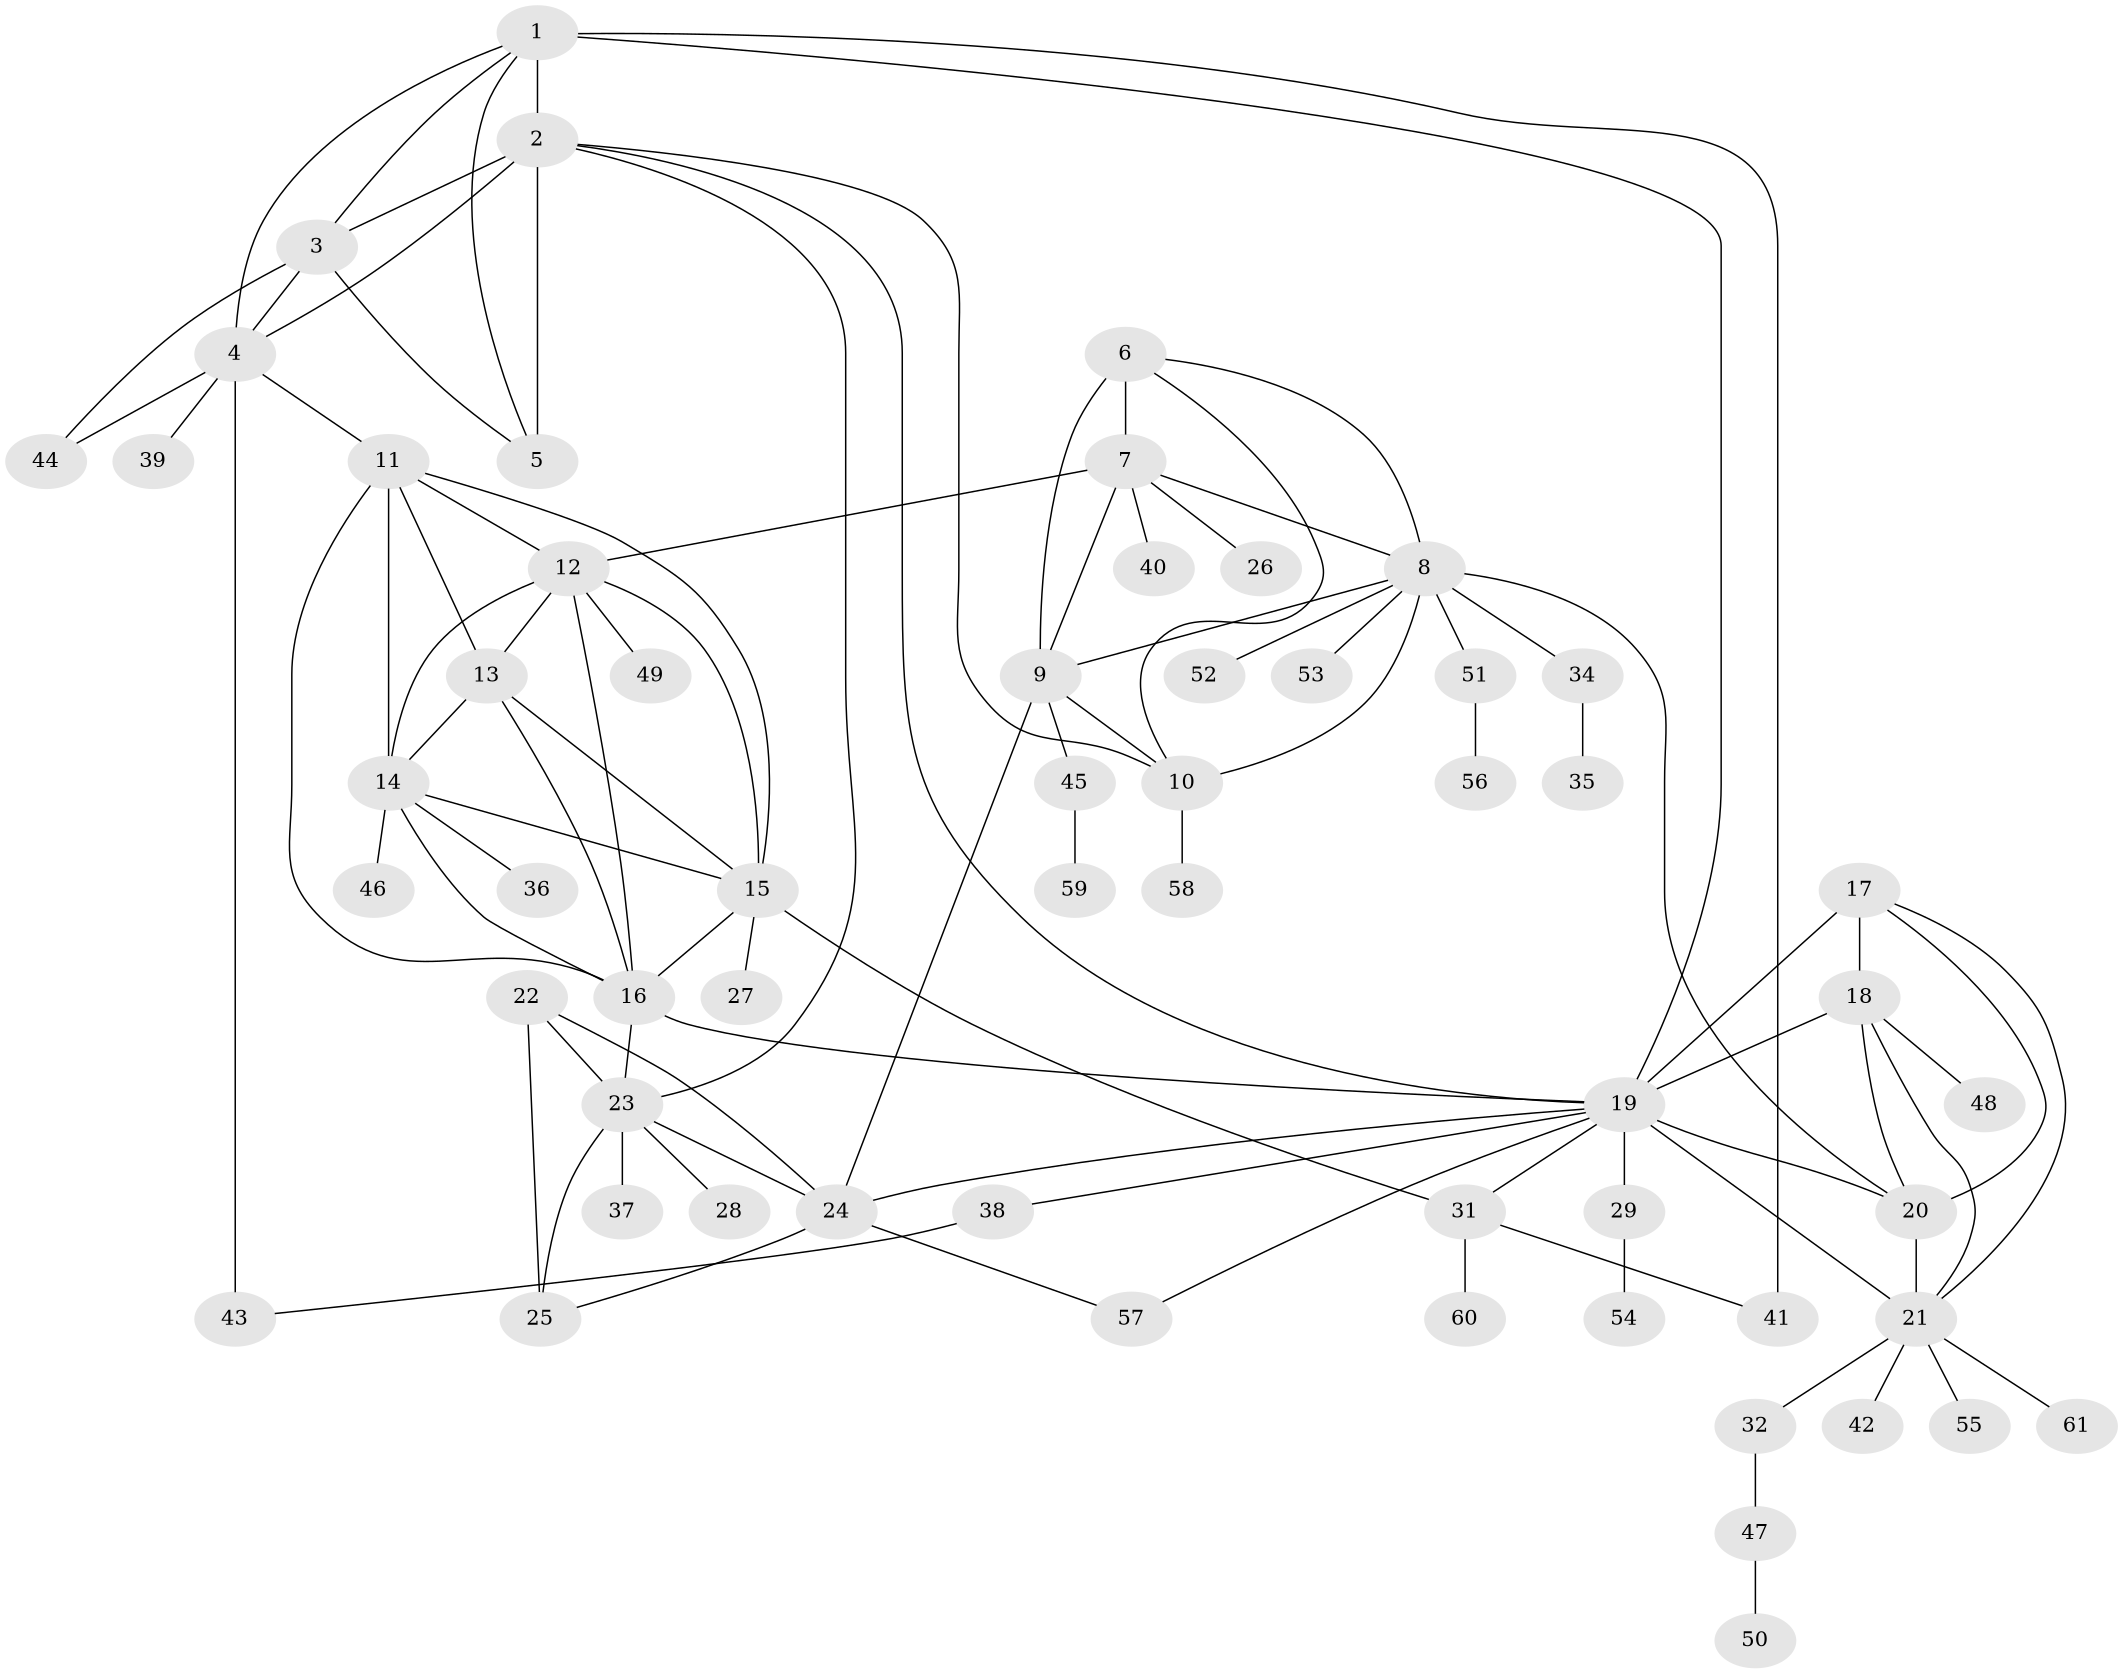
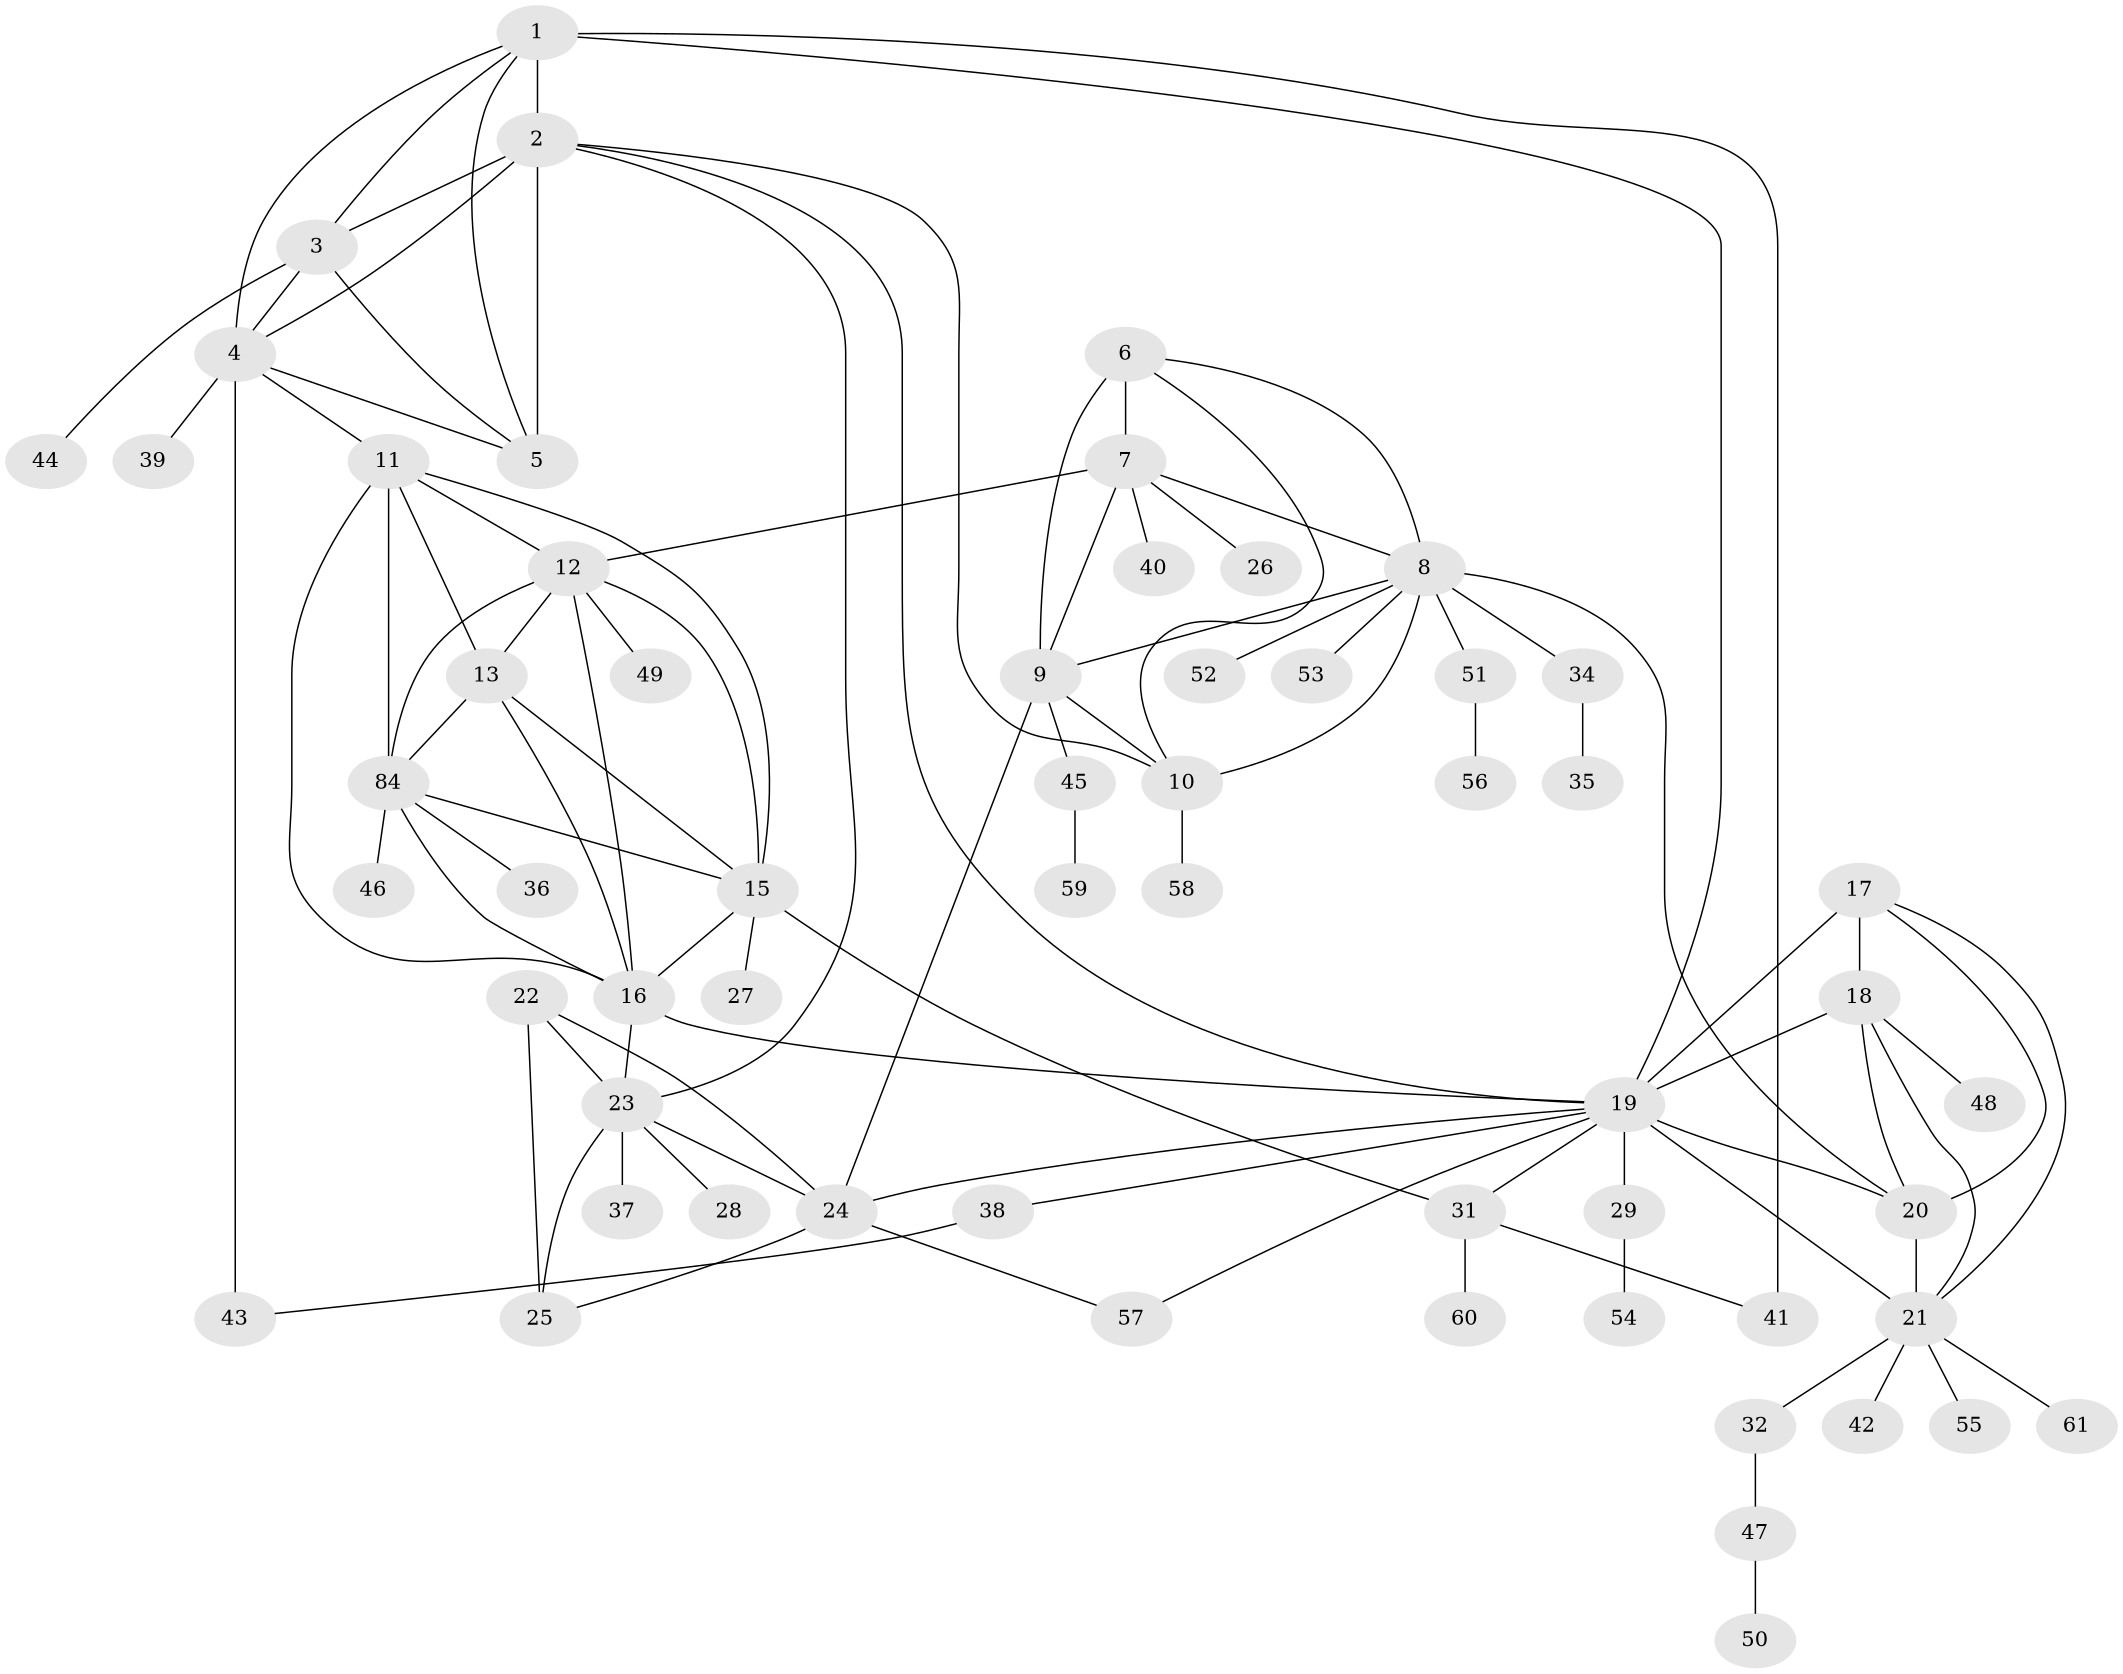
(141, 408) -> (386, 408)
(389, 783) -> (389, 783)
